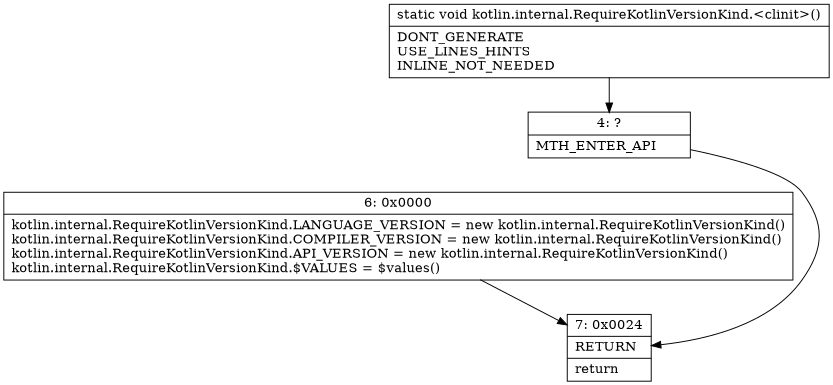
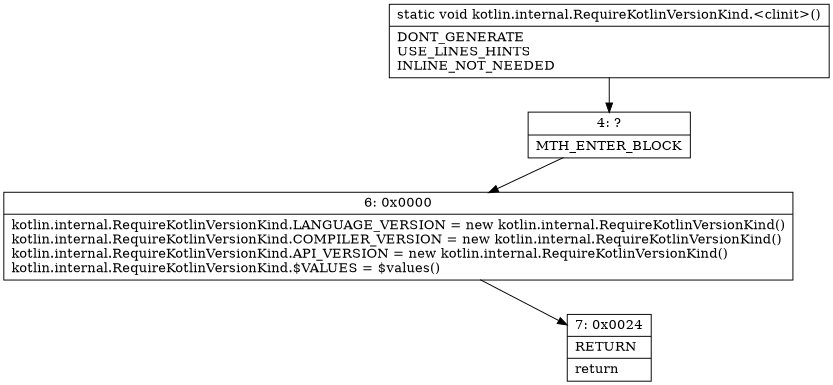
(596, 146) -> (609, 146)
(816, 255) -> (530, 173)
